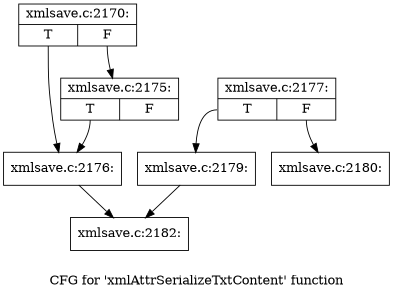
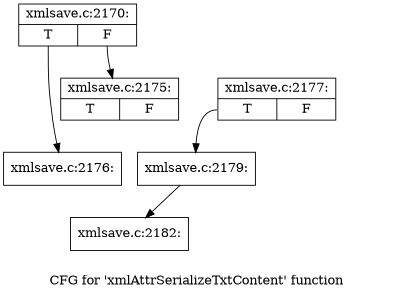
(88, 133) -> none
(330, 169) -> none
(93, 198) -> none
